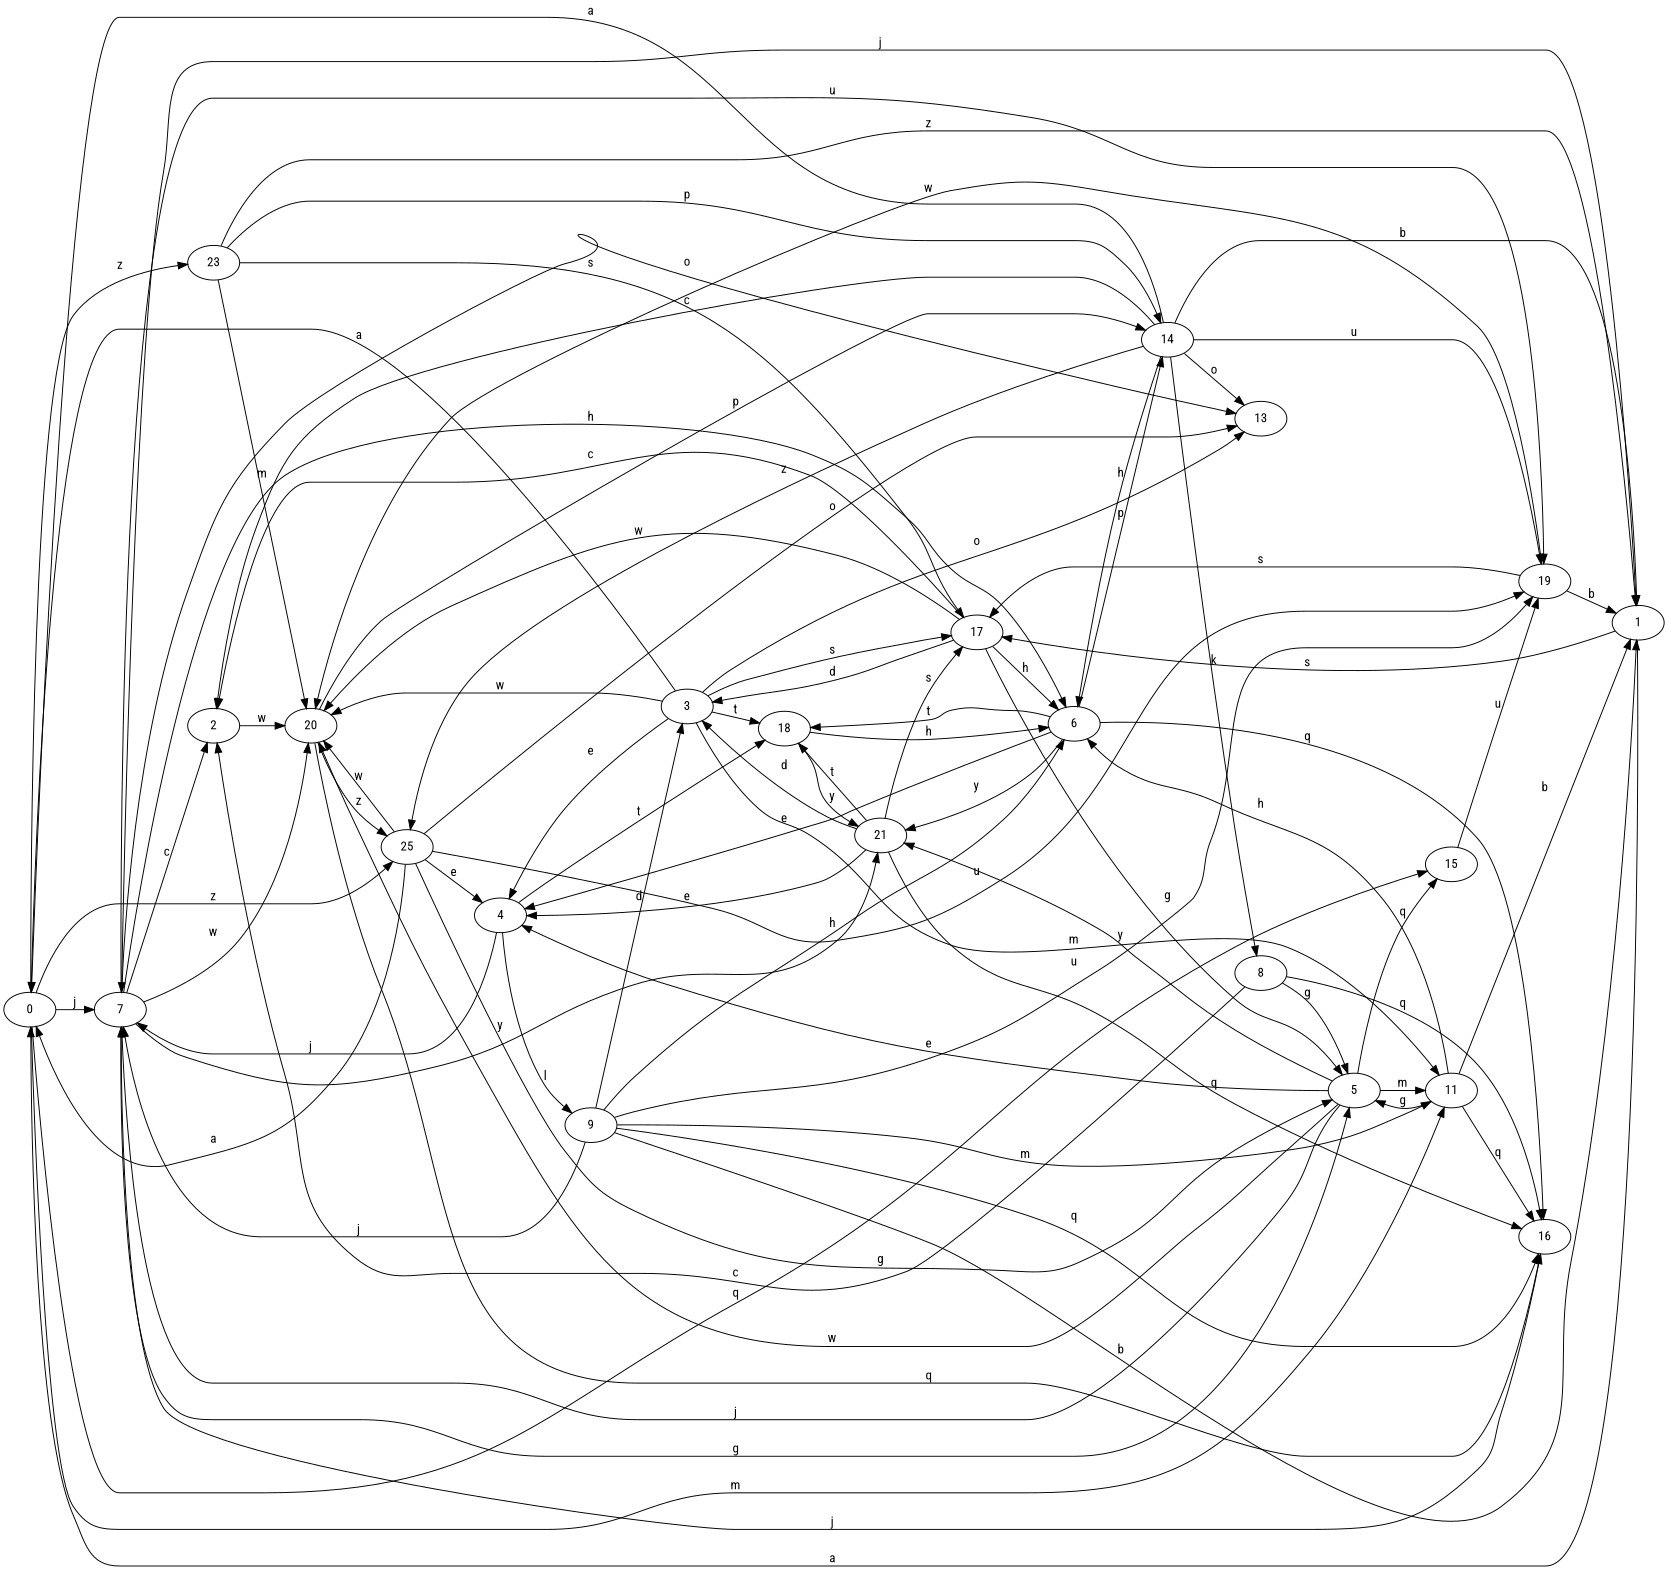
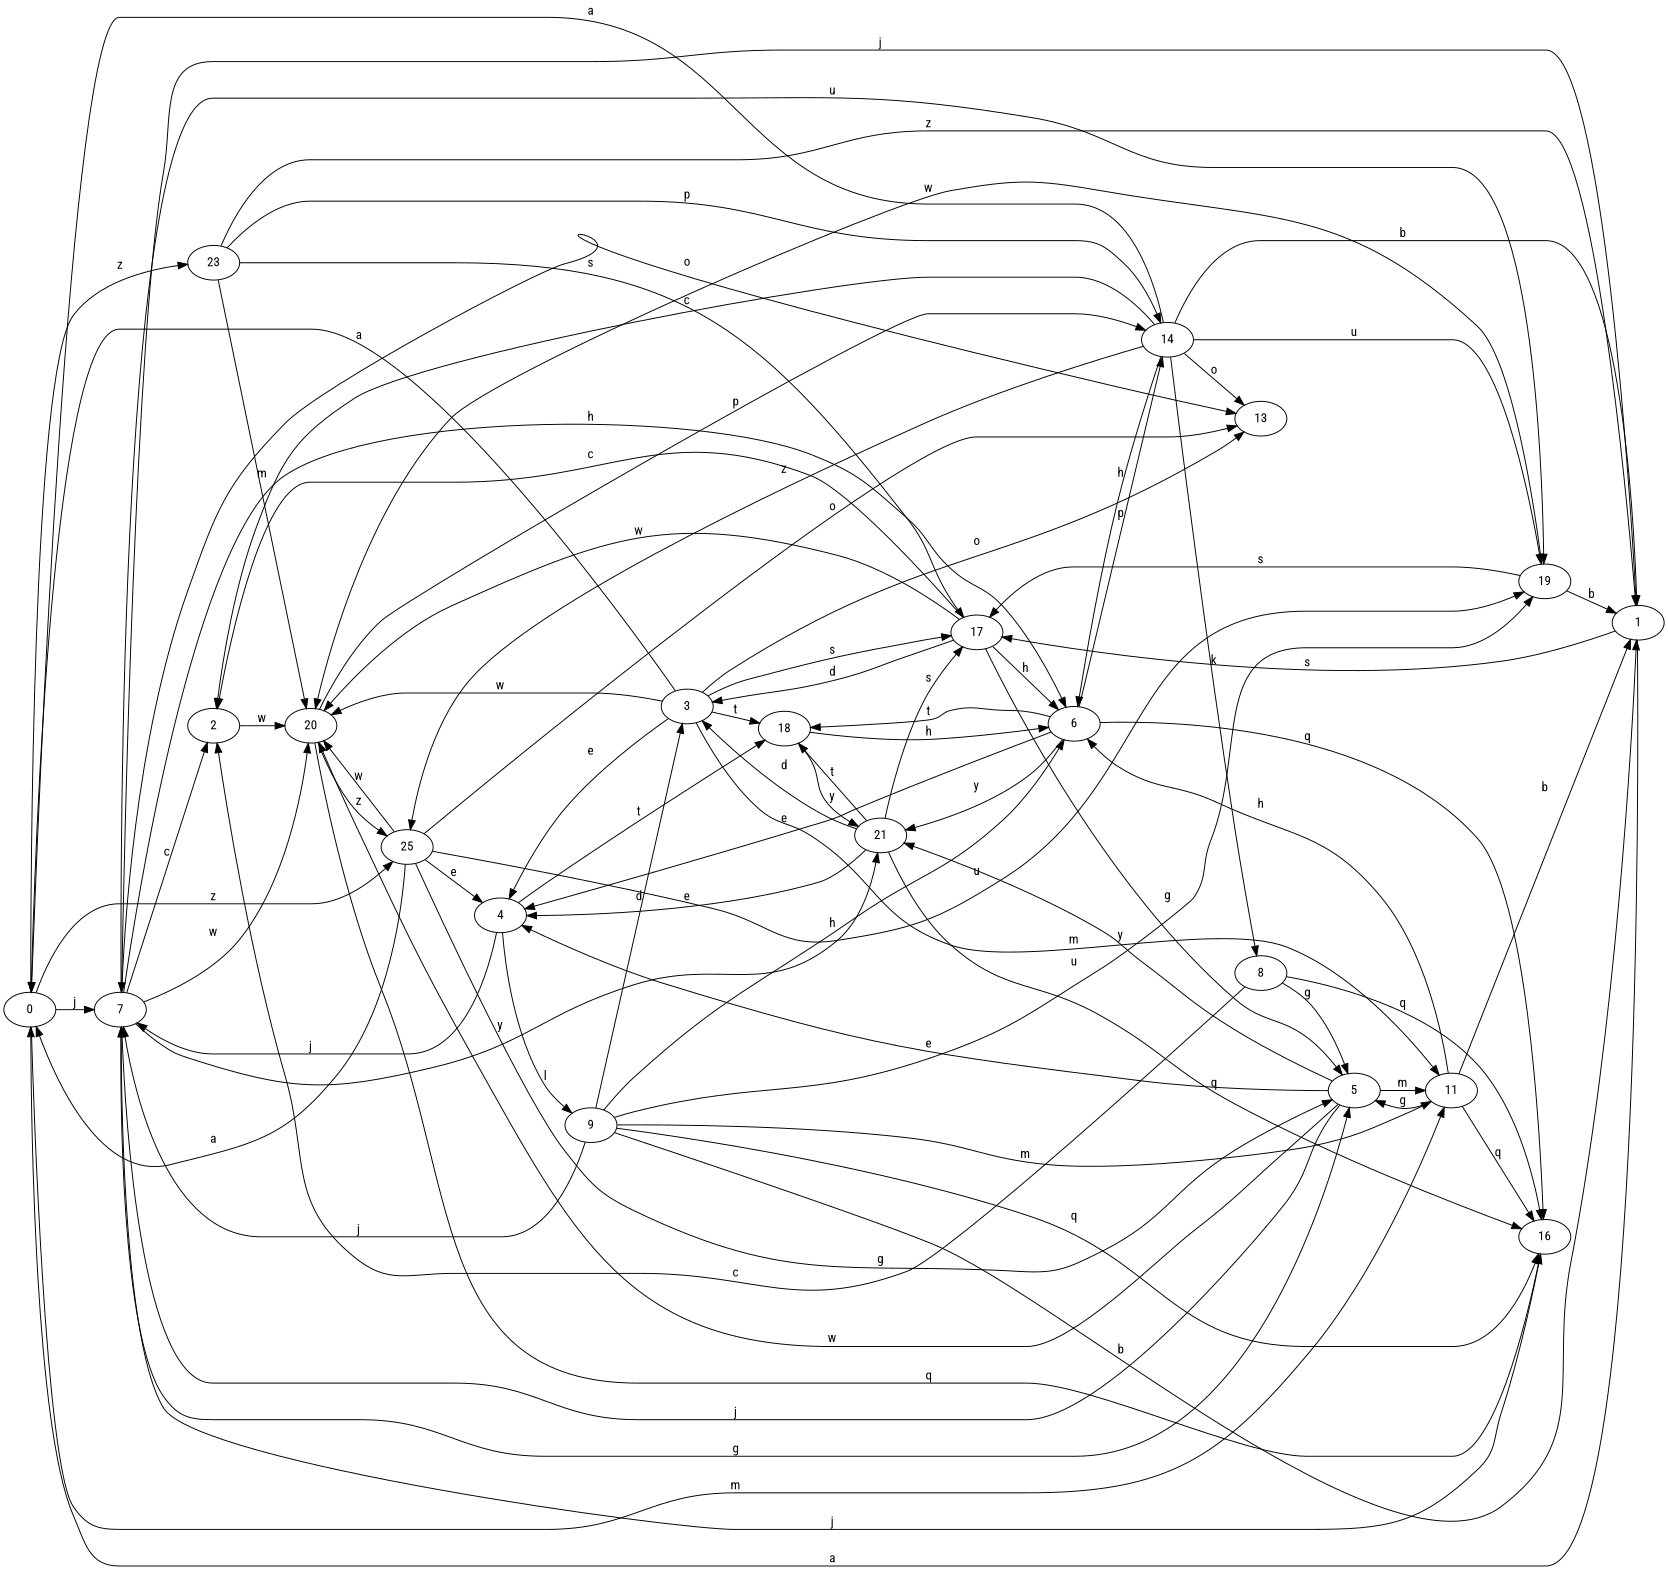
(1451, 864) -> none
